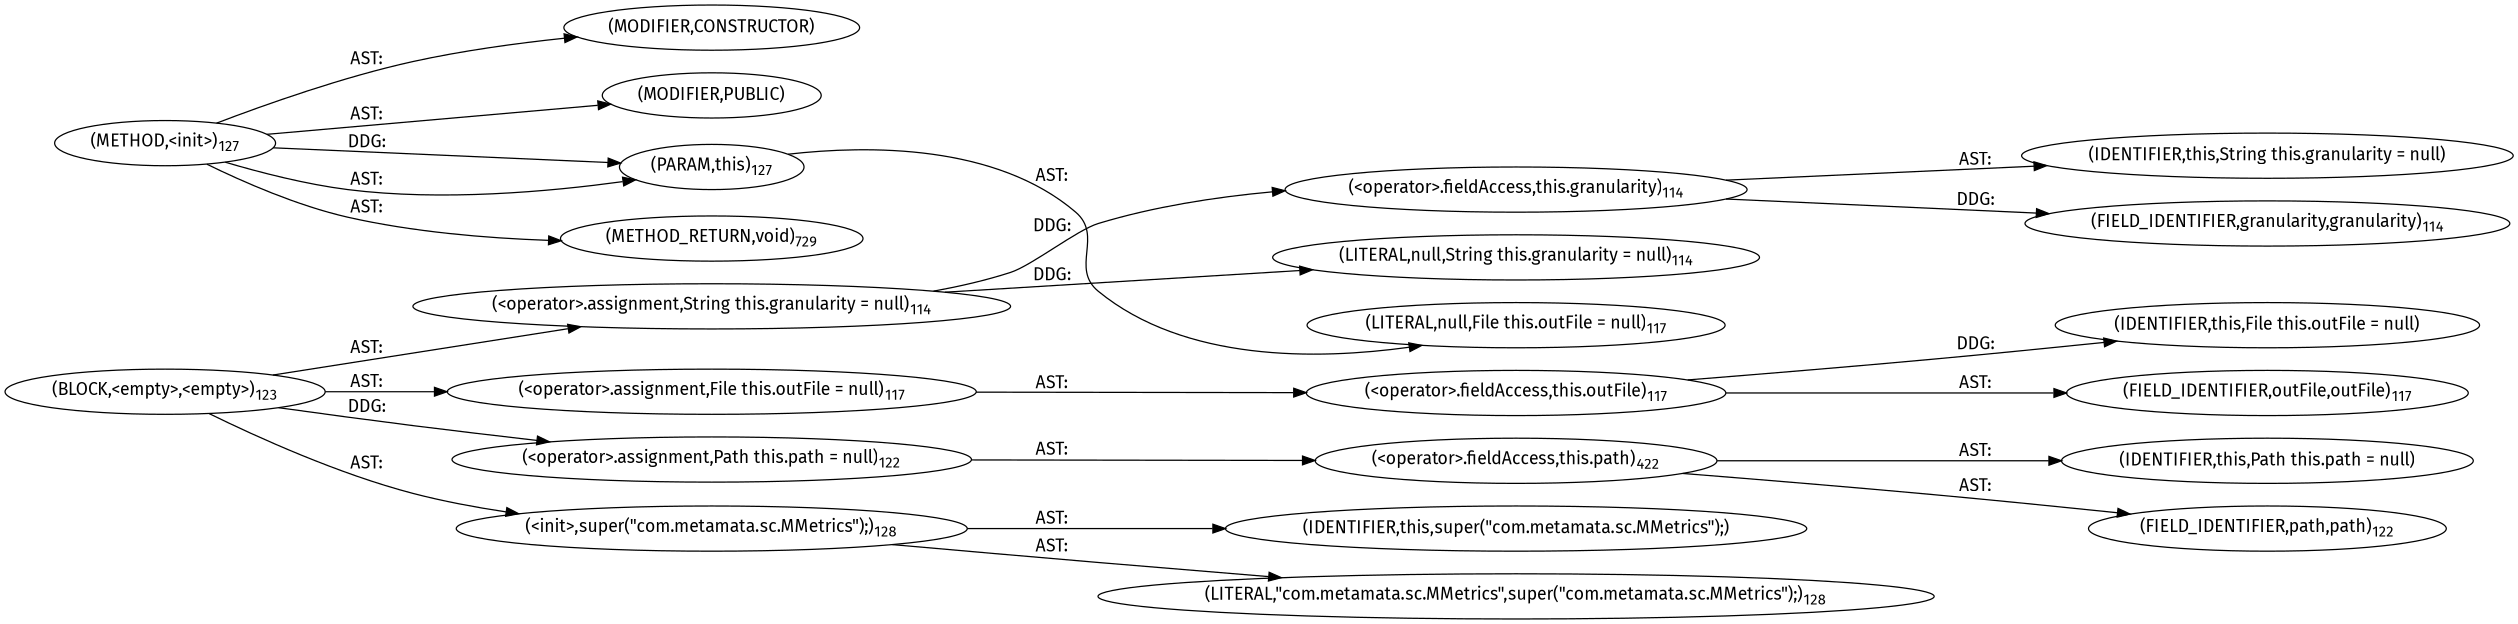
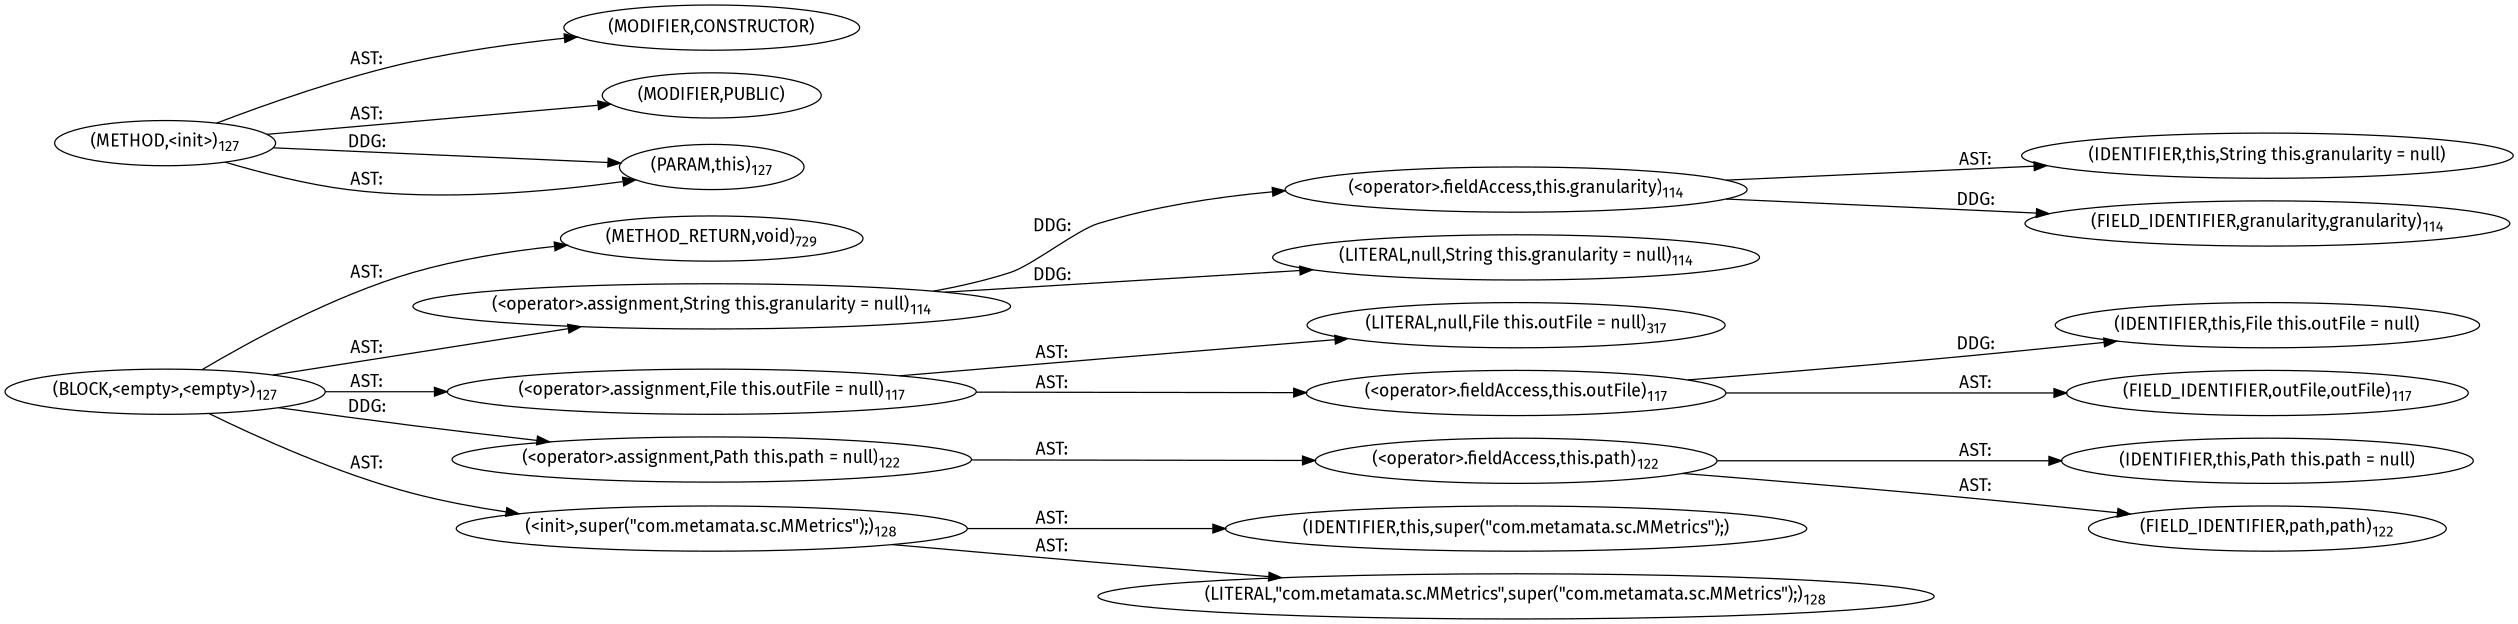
(373, 222) -> (371, 287)
(1086, 263) -> (1117, 358)
(1657, 323) -> (1657, 323)
(267, 390) -> (267, 390)
(1649, 459) -> (1649, 459)
